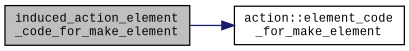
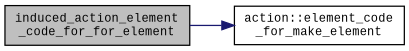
(97, 25) -> (97, 25)
